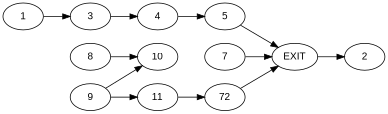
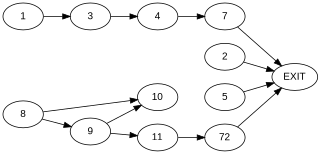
(188, 16) -> (188, 16)
(327, 57) -> (255, 66)
none -> (53, 122)
